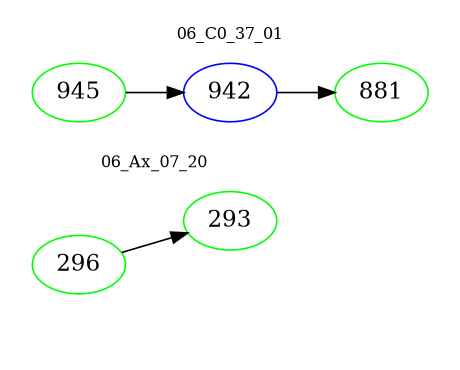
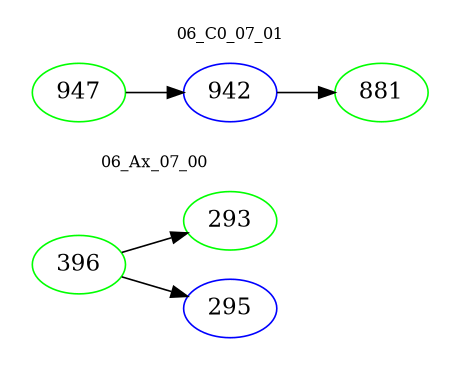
(230, 35) -> (230, 35)
(79, 93) -> (79, 93)
(155, 163) -> (155, 163)
(79, 265) -> (79, 265)
none -> (230, 308)
